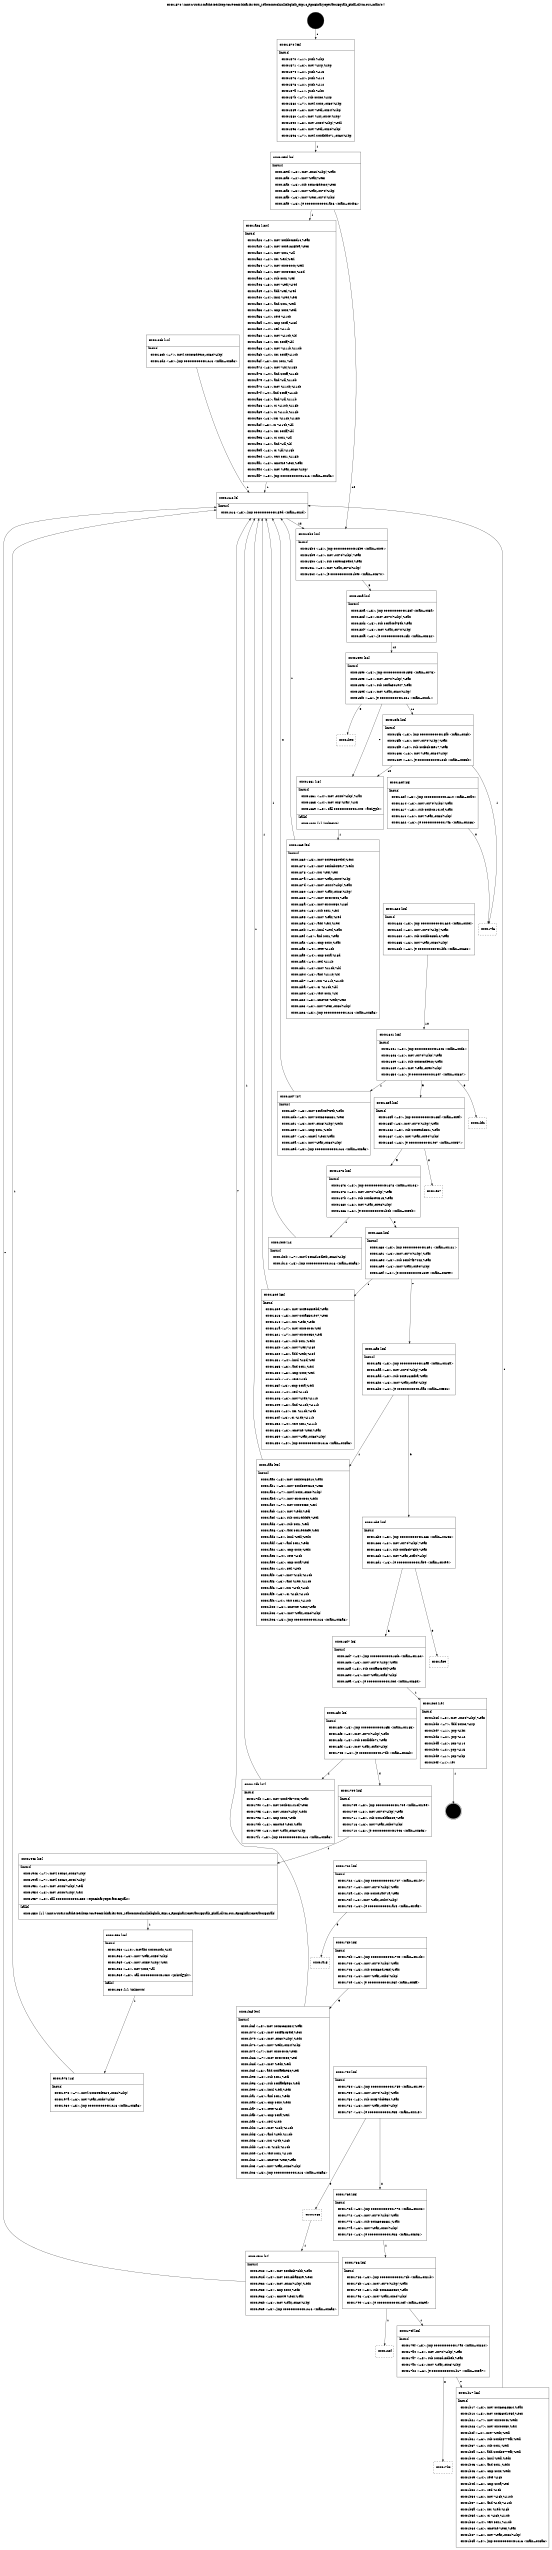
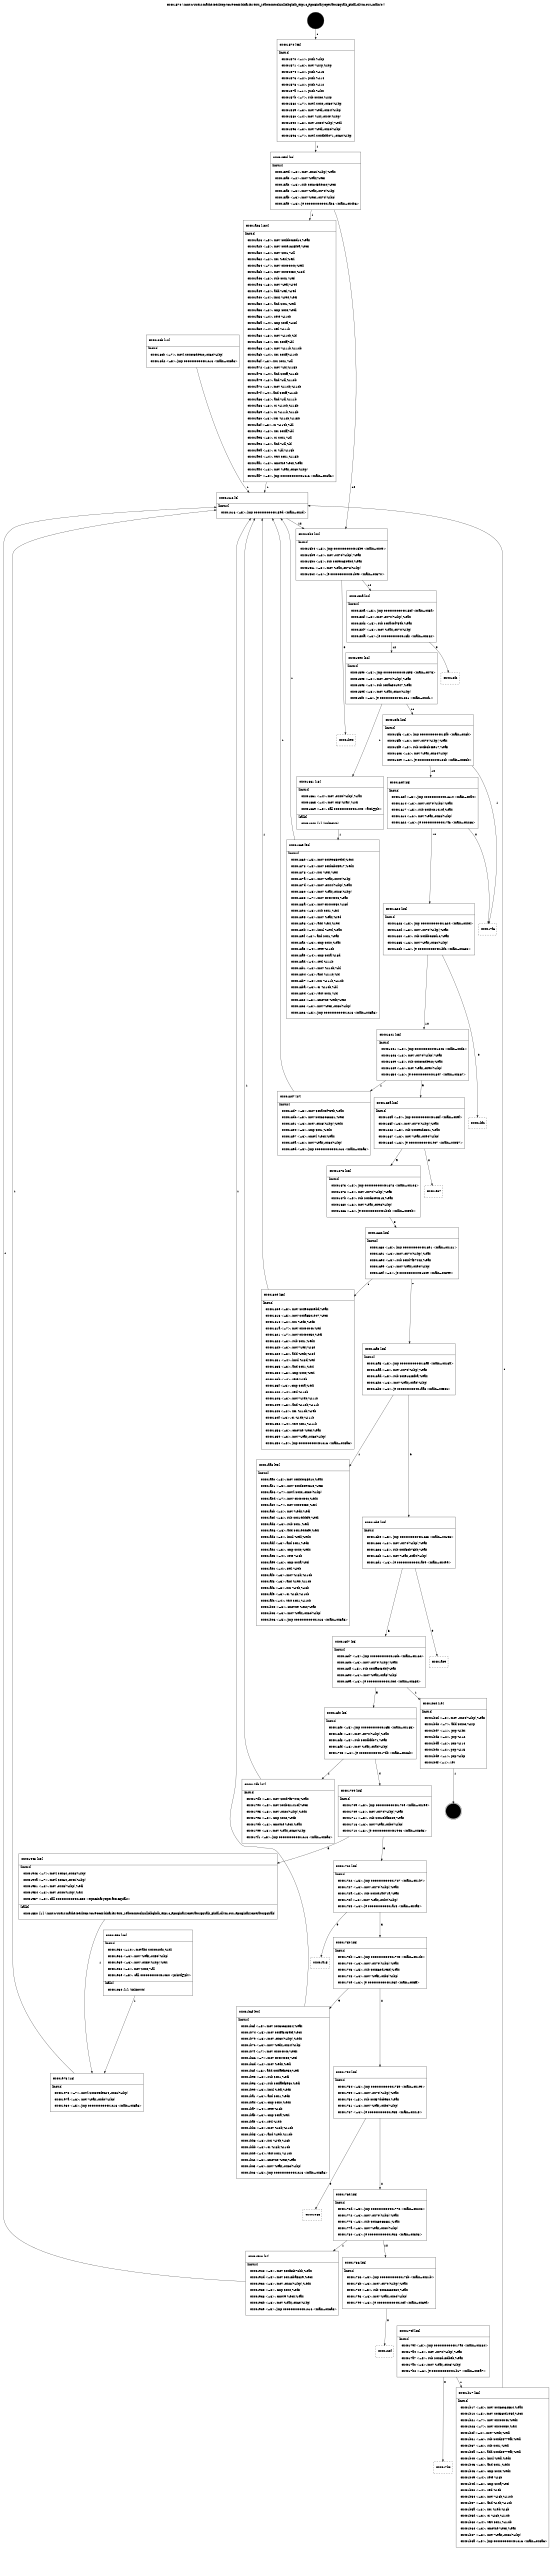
(369, 586) -> (369, 586)
none -> (450, 678)
(353, 718) -> (343, 656)
(282, 740) -> (282, 740)
(379, 740) -> (379, 740)
(386, 771) -> (430, 771)
none -> (431, 865)
(254, 991) -> none
(469, 1097) -> (471, 1033)
(238, 1192) -> (238, 1192)
(5, 1253) -> (5, 1253)
(315, 1253) -> none
none -> (375, 1697)
none -> (382, 1848)
(328, 1849) -> (328, 1849)
(148, 1924) -> (85, 1994)
none -> (380, 1924)
none -> (380, 2027)
(306, 2235) -> (341, 2245)
(386, 2246) -> (386, 2246)
(416, 2317) -> none
(388, 2321) -> (388, 2321)
(461, 2382) -> (461, 2382)
